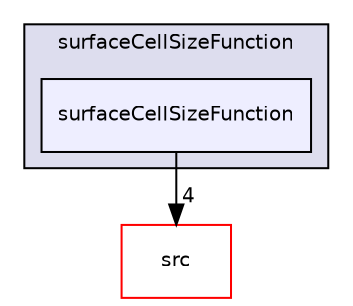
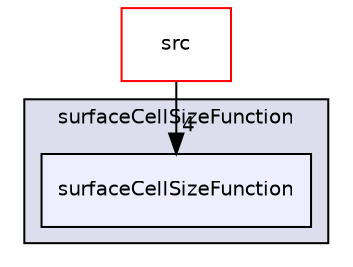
(176, 181) -> (176, 111)
